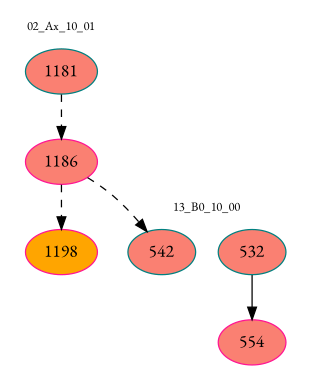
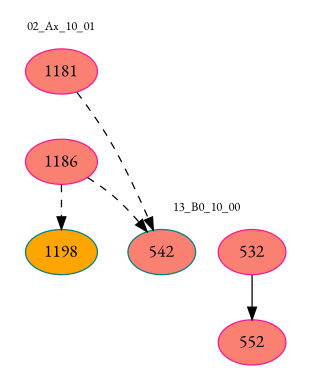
(61, 71) -> (61, 71)
(61, 110) -> (117, 153)
(61, 252) -> (61, 252)
(252, 252) -> (252, 252)
(252, 342) -> (252, 342)
